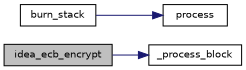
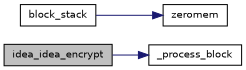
(58, 15) -> (58, 15)
(195, 15) -> (195, 15)
(58, 55) -> (58, 55)
